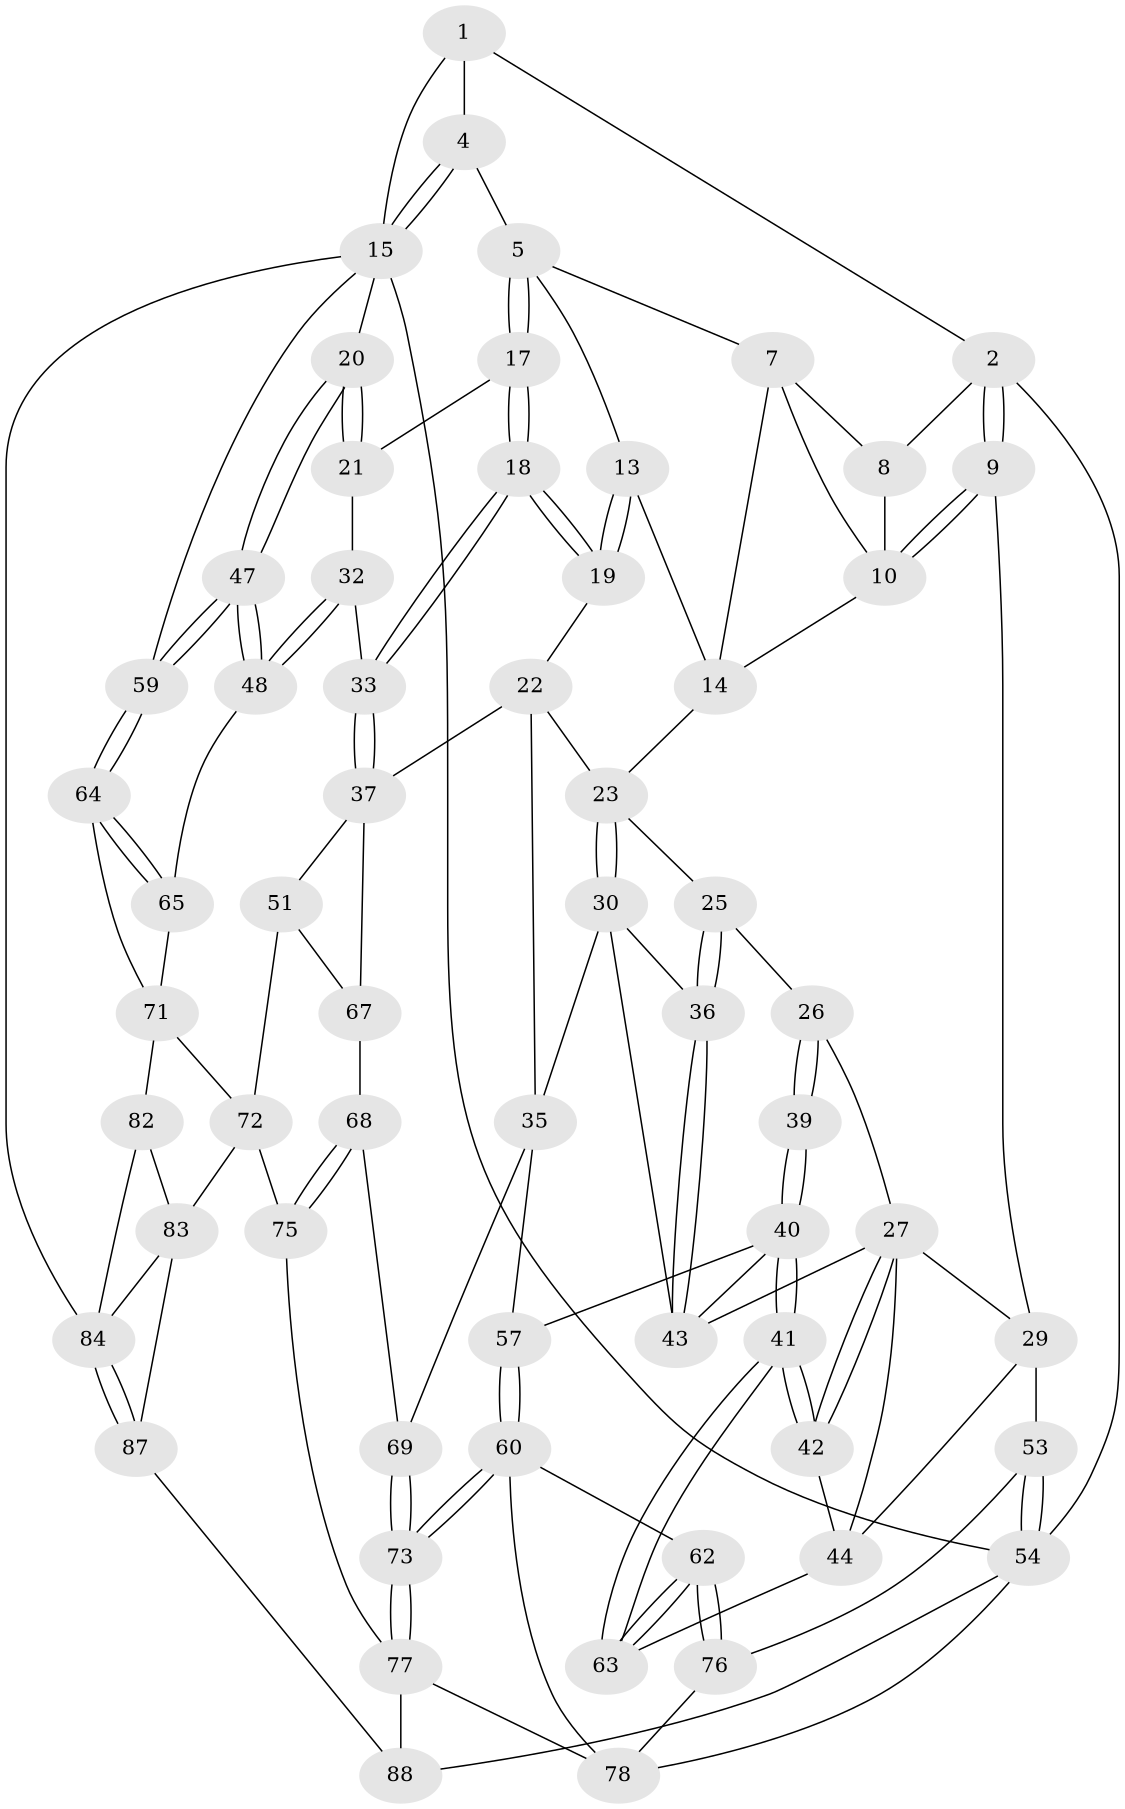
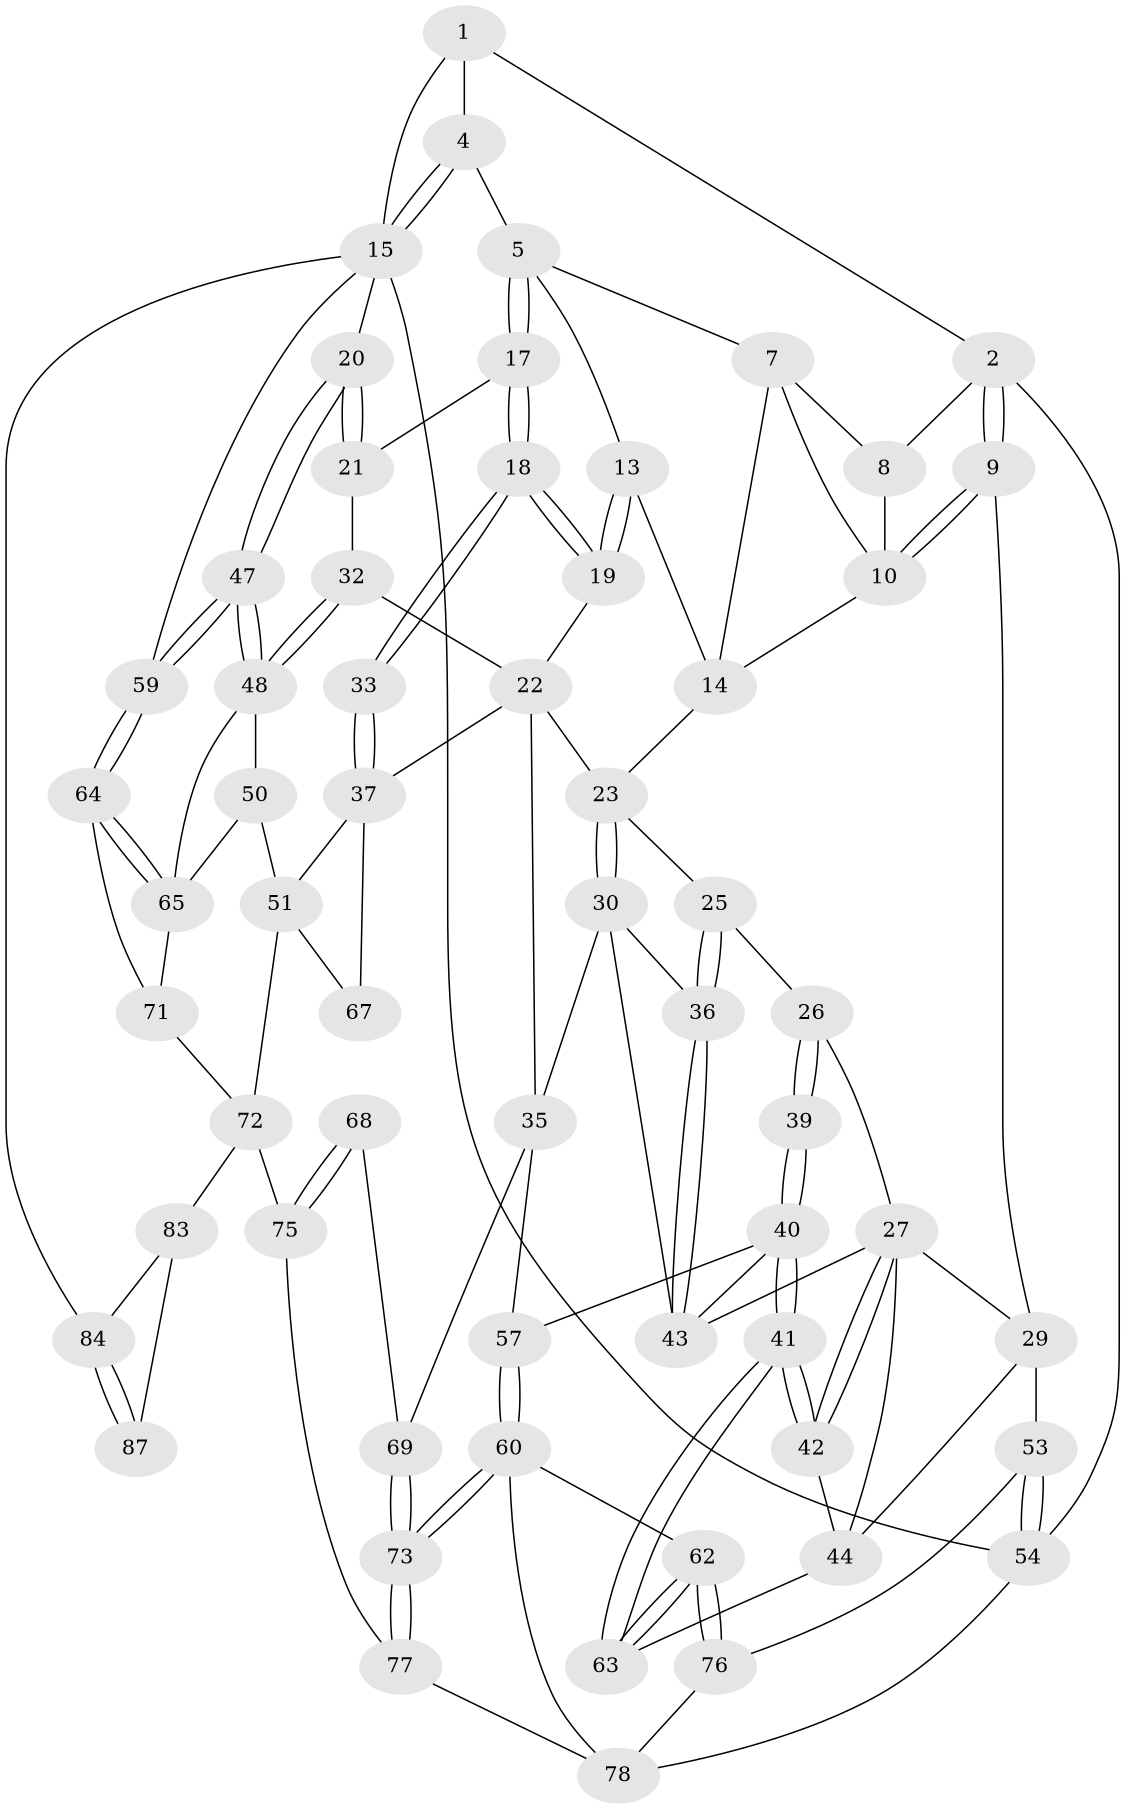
(358, 632) -> (436, 629)
none -> (256, 796)
(360, 1068) -> none
(142, 1122) -> none
(401, 1776) -> none
